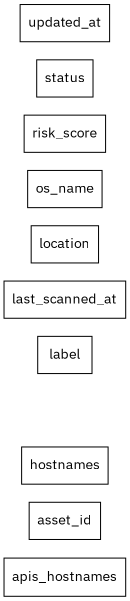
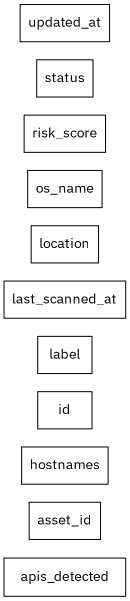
none -> (65, 410)
(65, 577) -> (65, 577)
